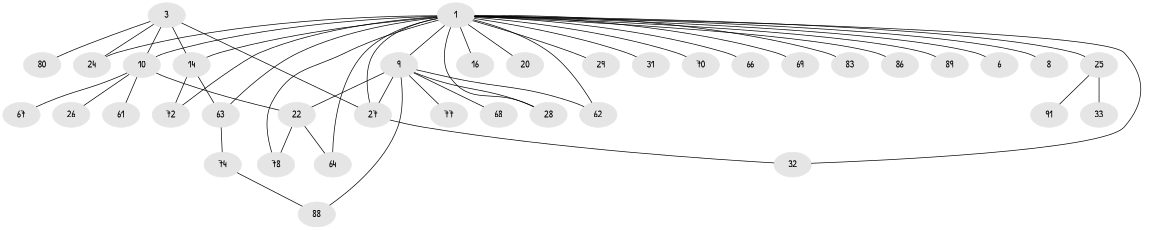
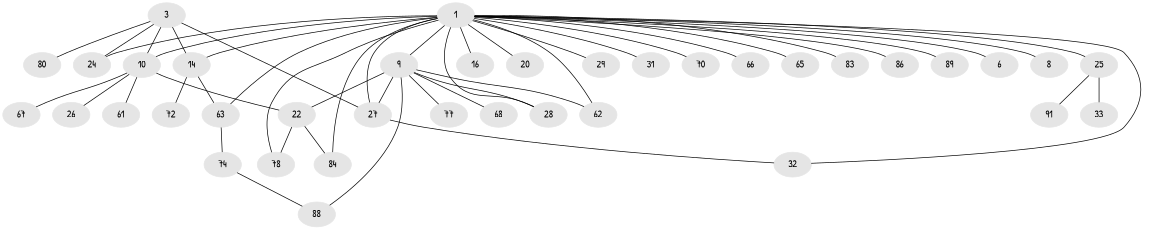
(295, 40) -> none
(800, 65) -> (800, 65)
(333, 165) -> (333, 165)
